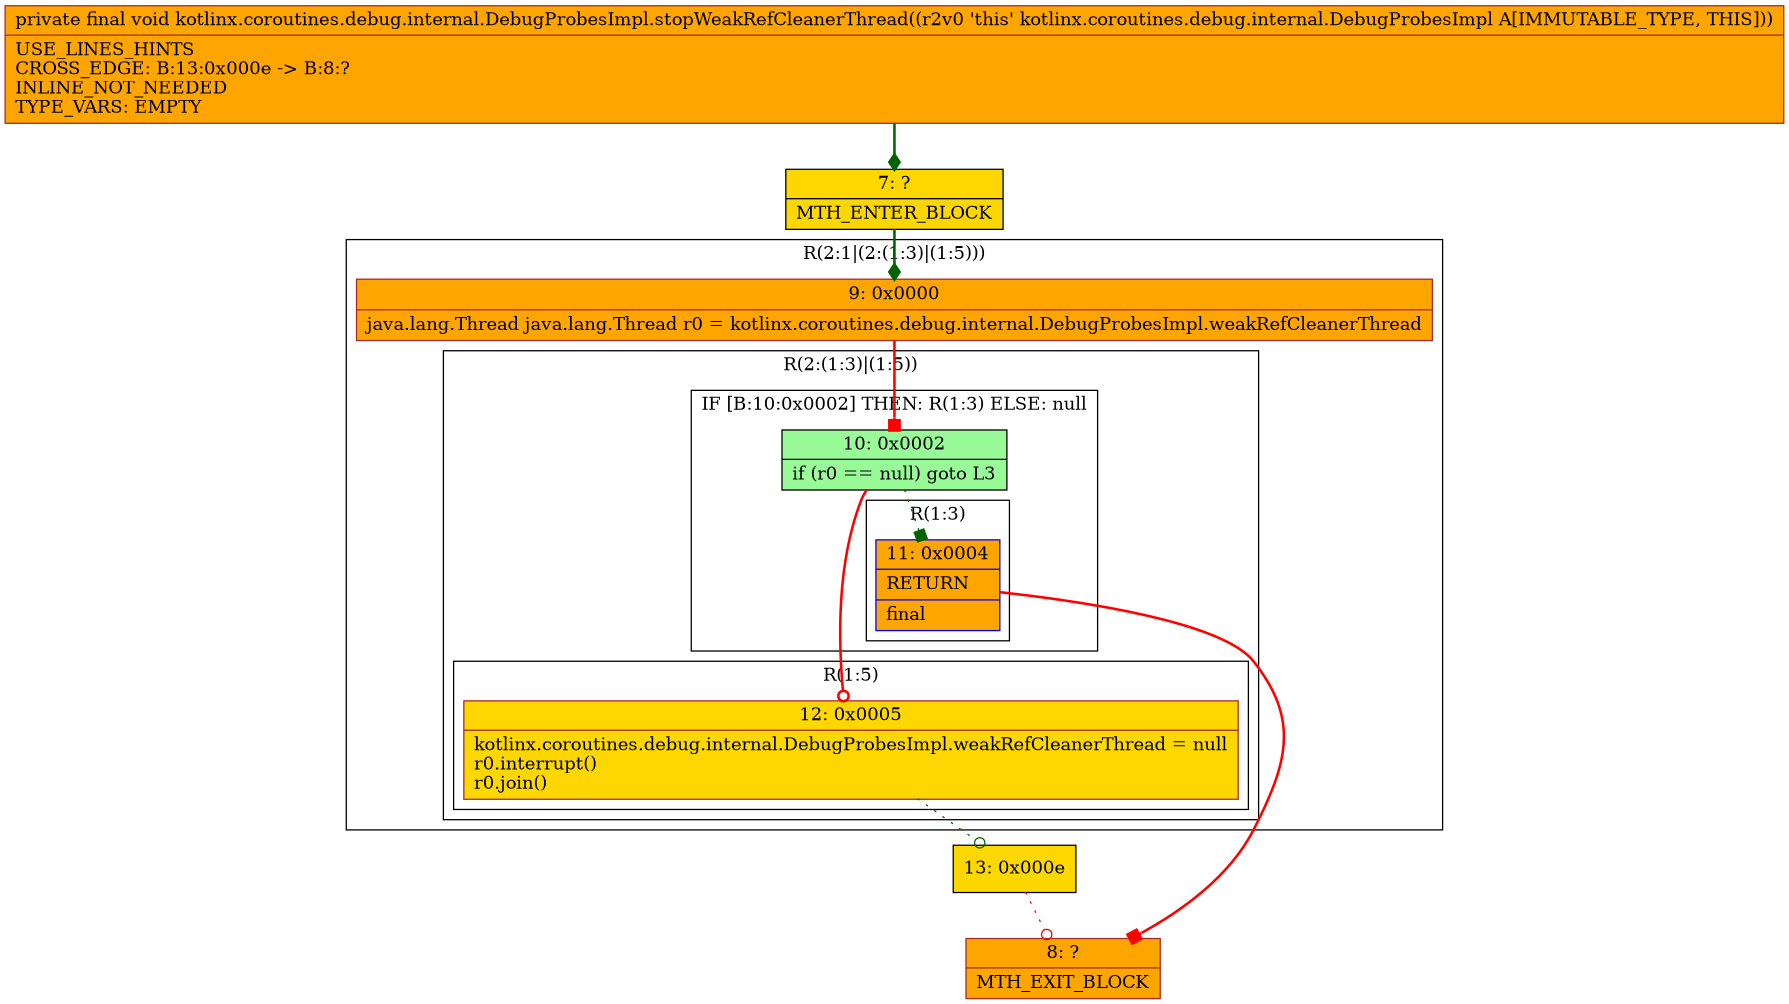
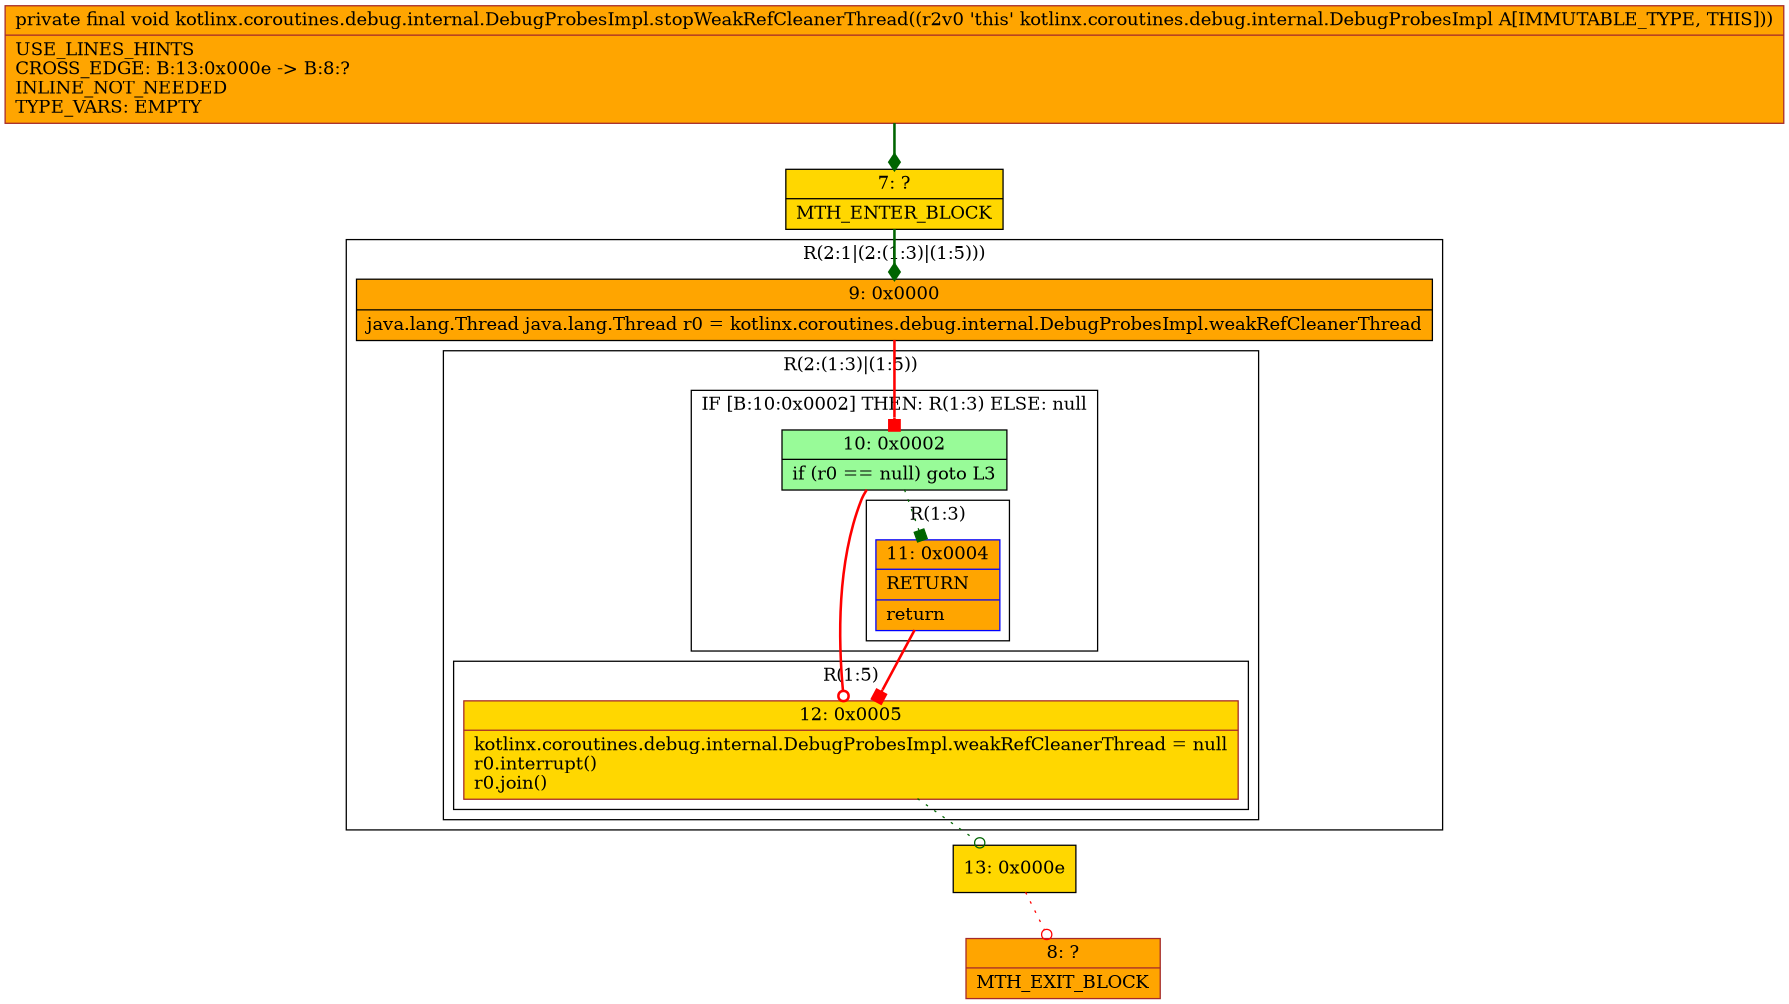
(894, 310) -> (894, 310)
(906, 615) -> (916, 615)
(1272, 691) -> (893, 670)
